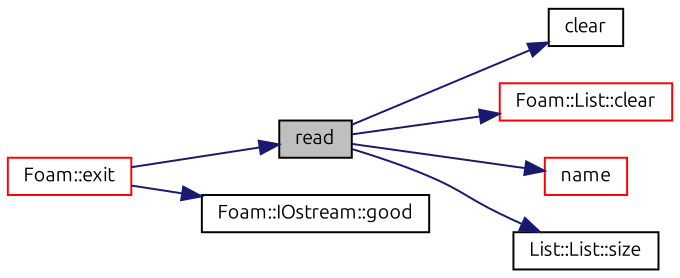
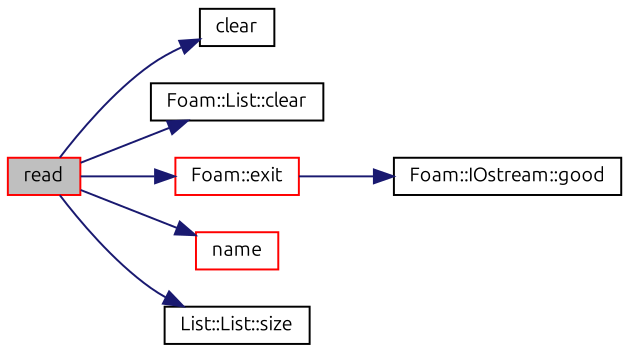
(586, 102) -> (237, 102)
(316, 139) -> (44, 176)
(195, 157) -> (118, 176)
